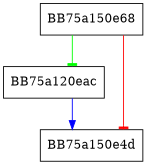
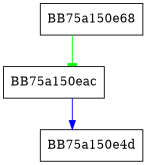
(124, 80) -> none
(54, 82) -> (54, 82)
